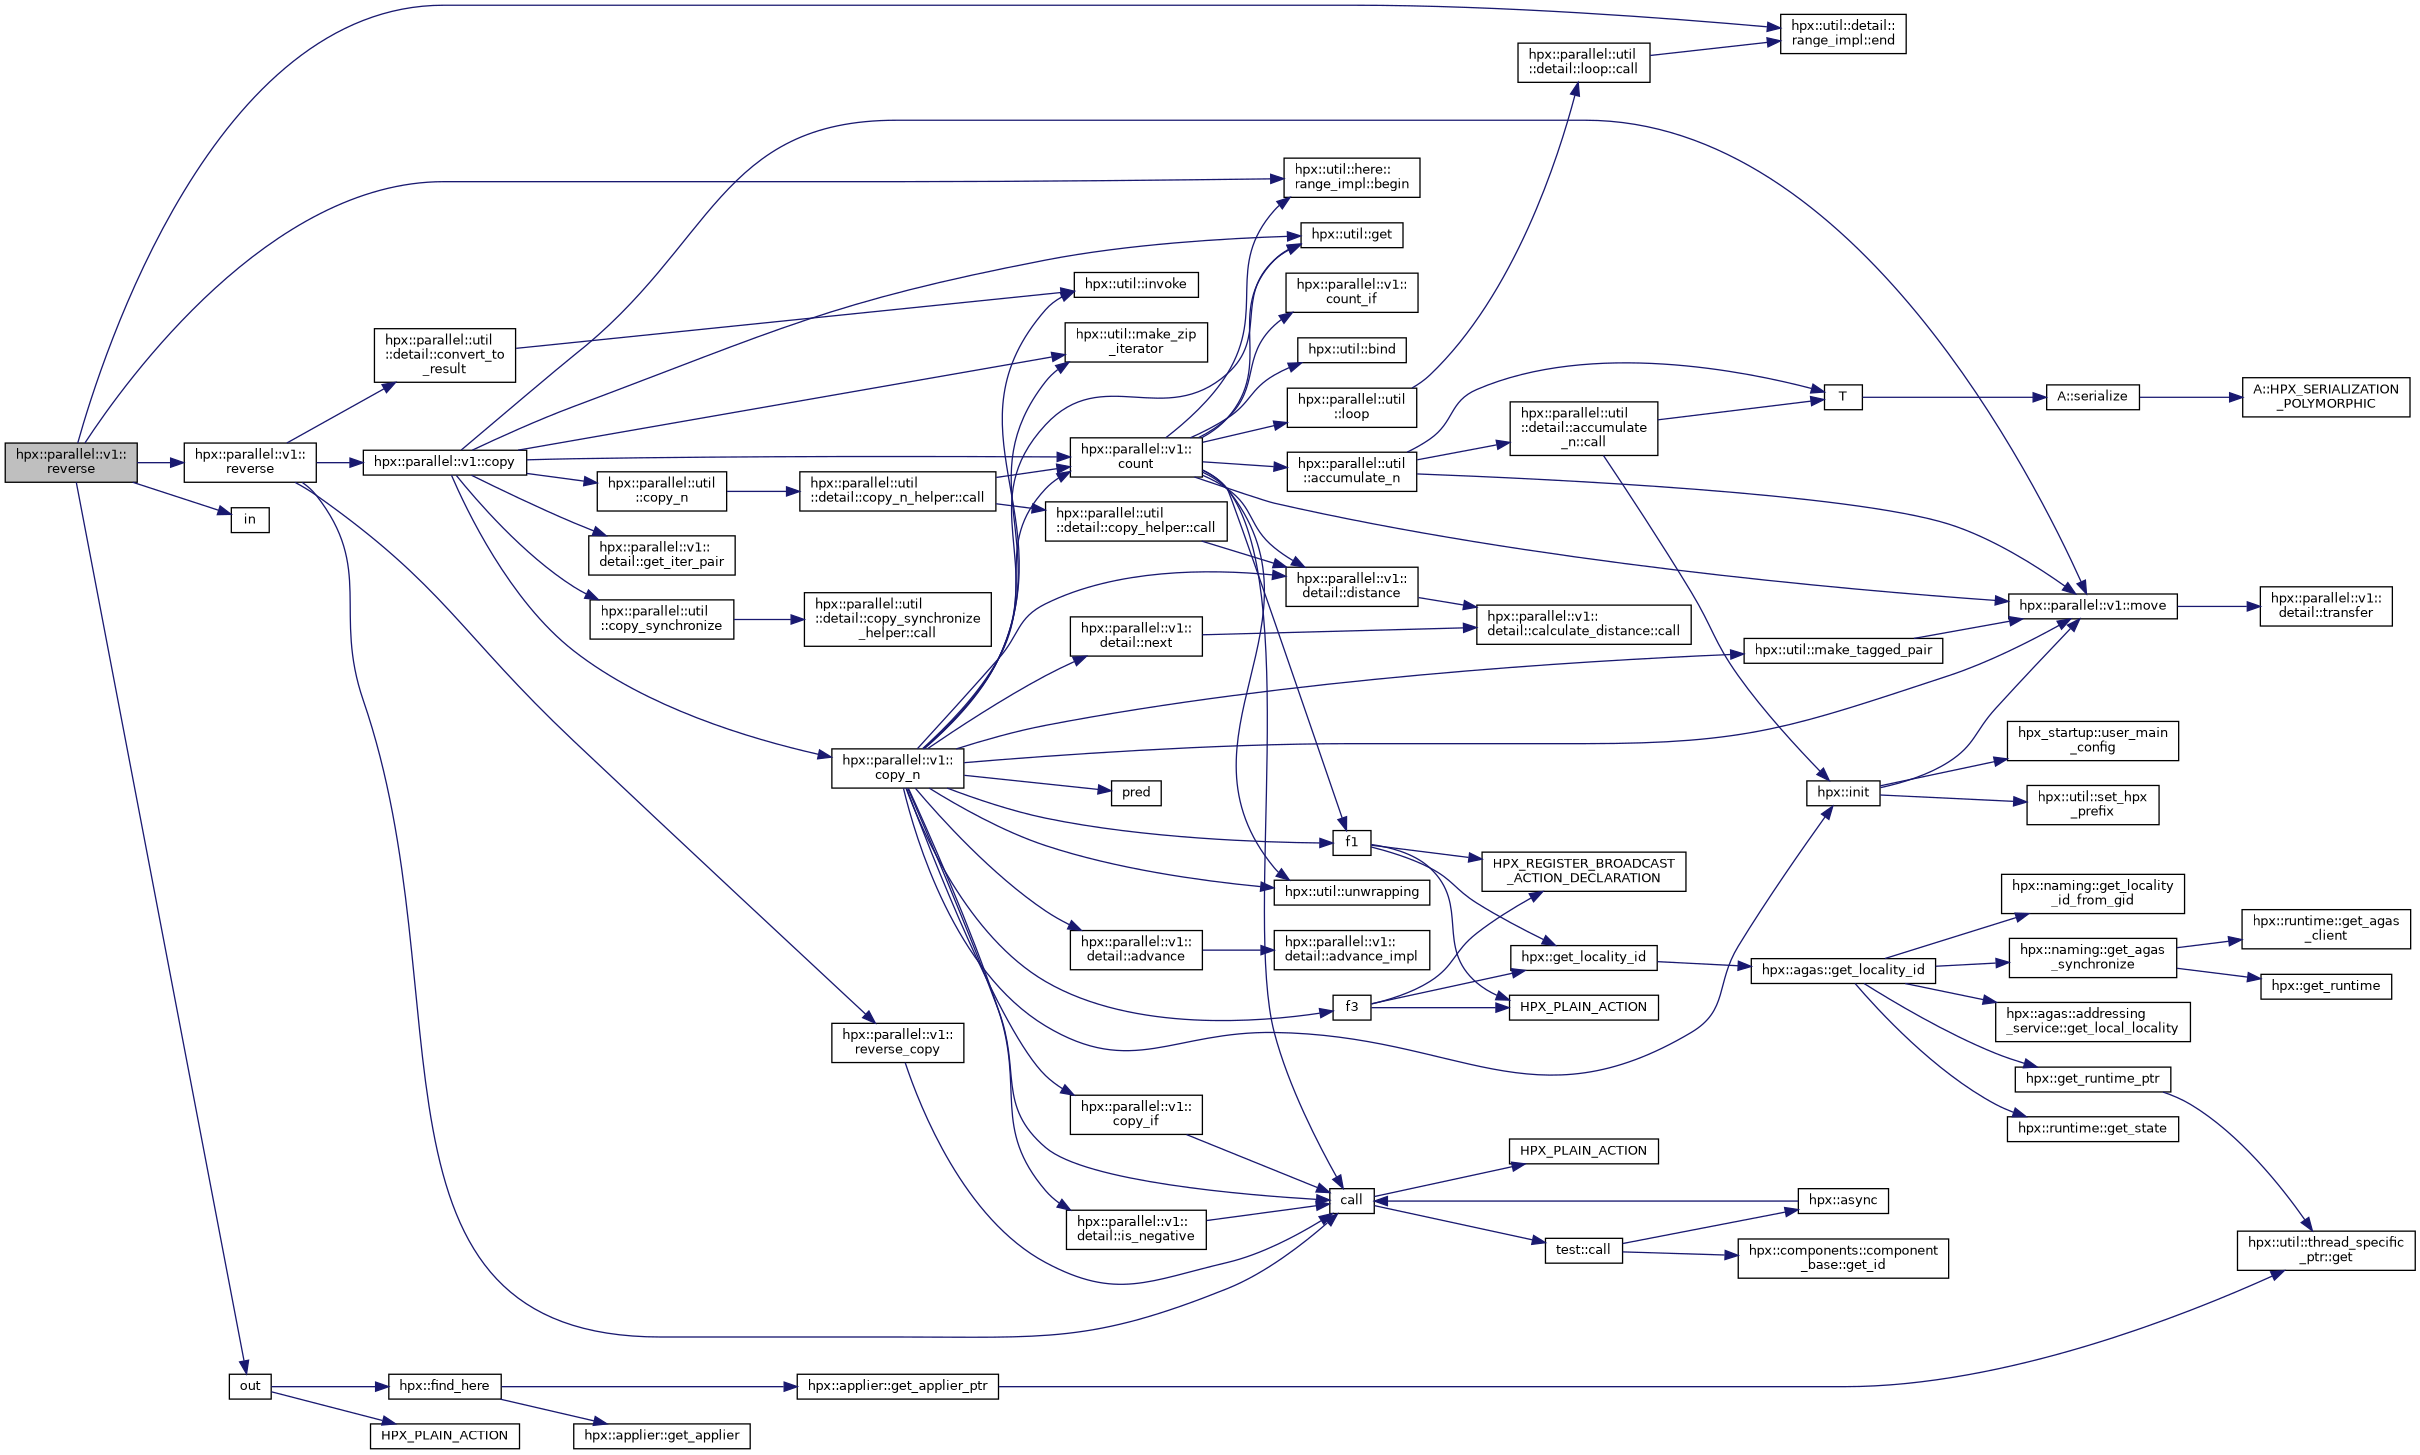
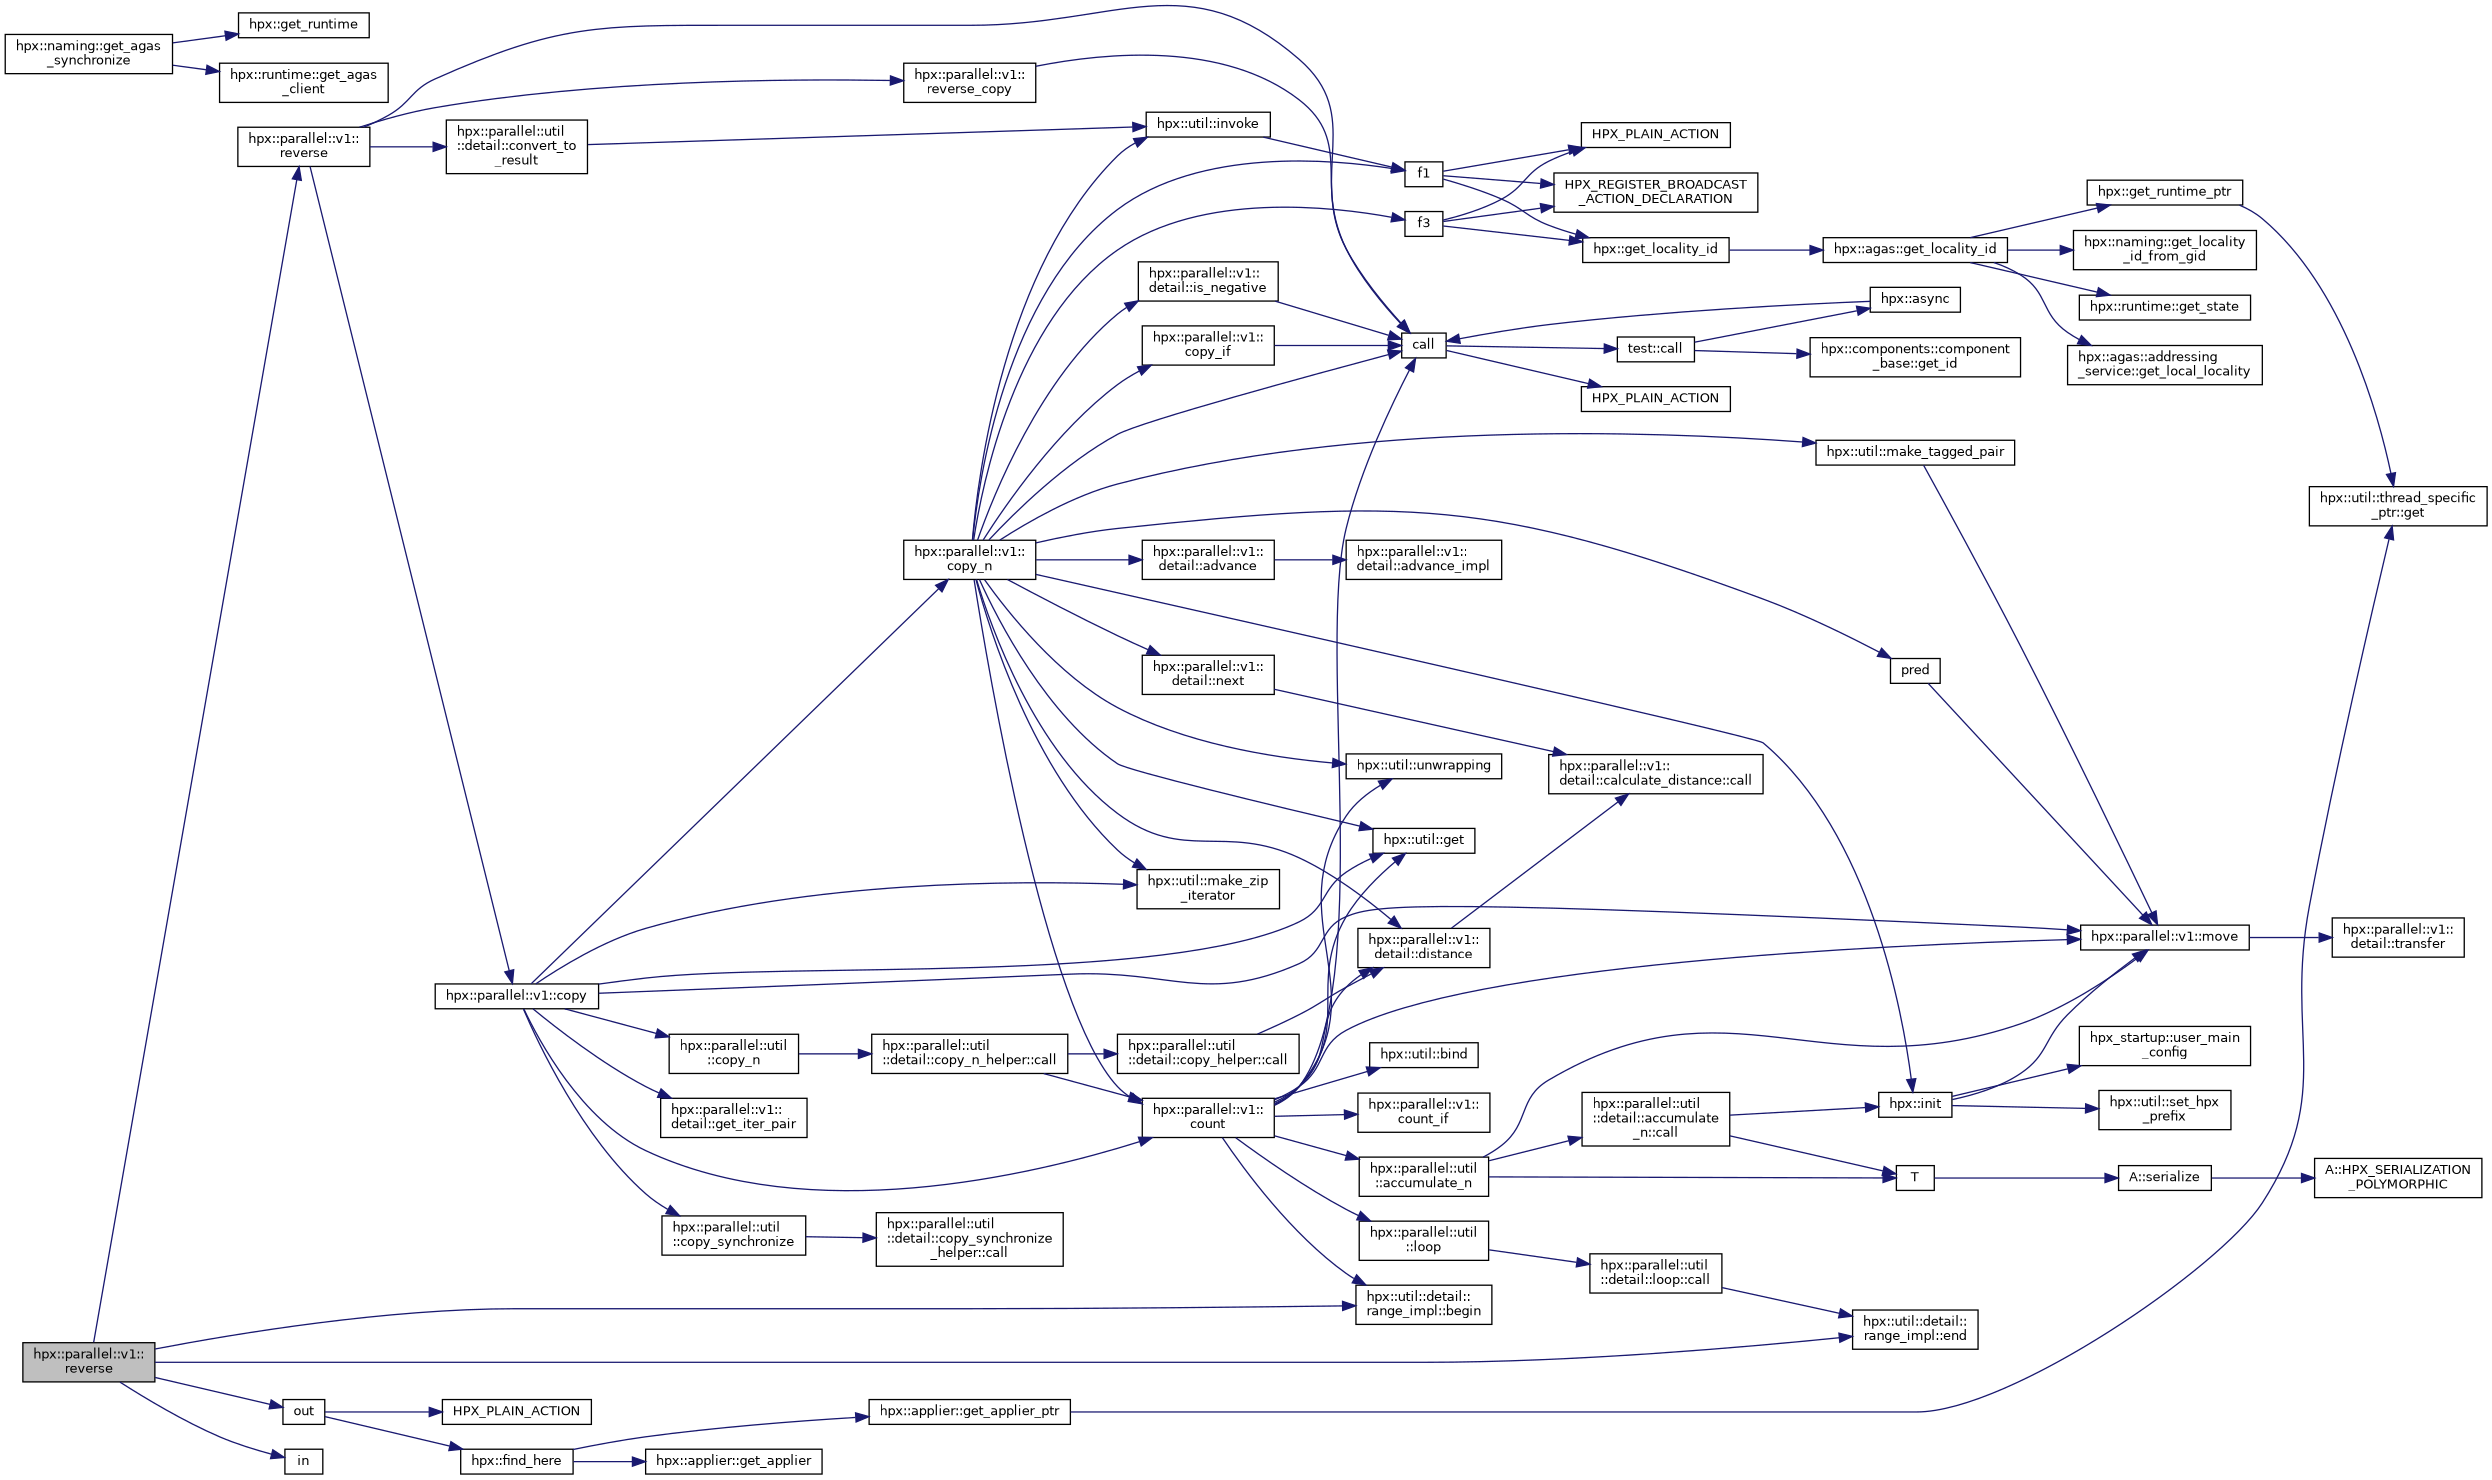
(1352, 178) -> (1424, 1305)
(1284, 648) -> (1321, 151)
(1521, 744) -> (2036, 799)
(1966, 965) -> none
